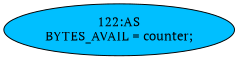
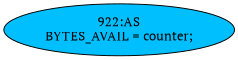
(119, 30) -> (119, 30)
